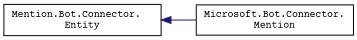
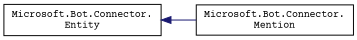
(83, 20) -> (83, 20)
